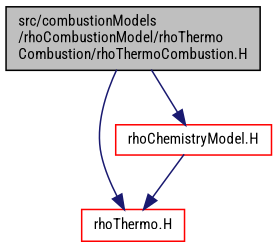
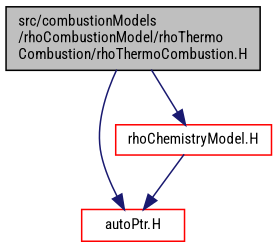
(133, 225) -> (133, 225)
